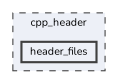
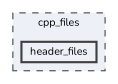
(59, 23) -> (59, 23)
